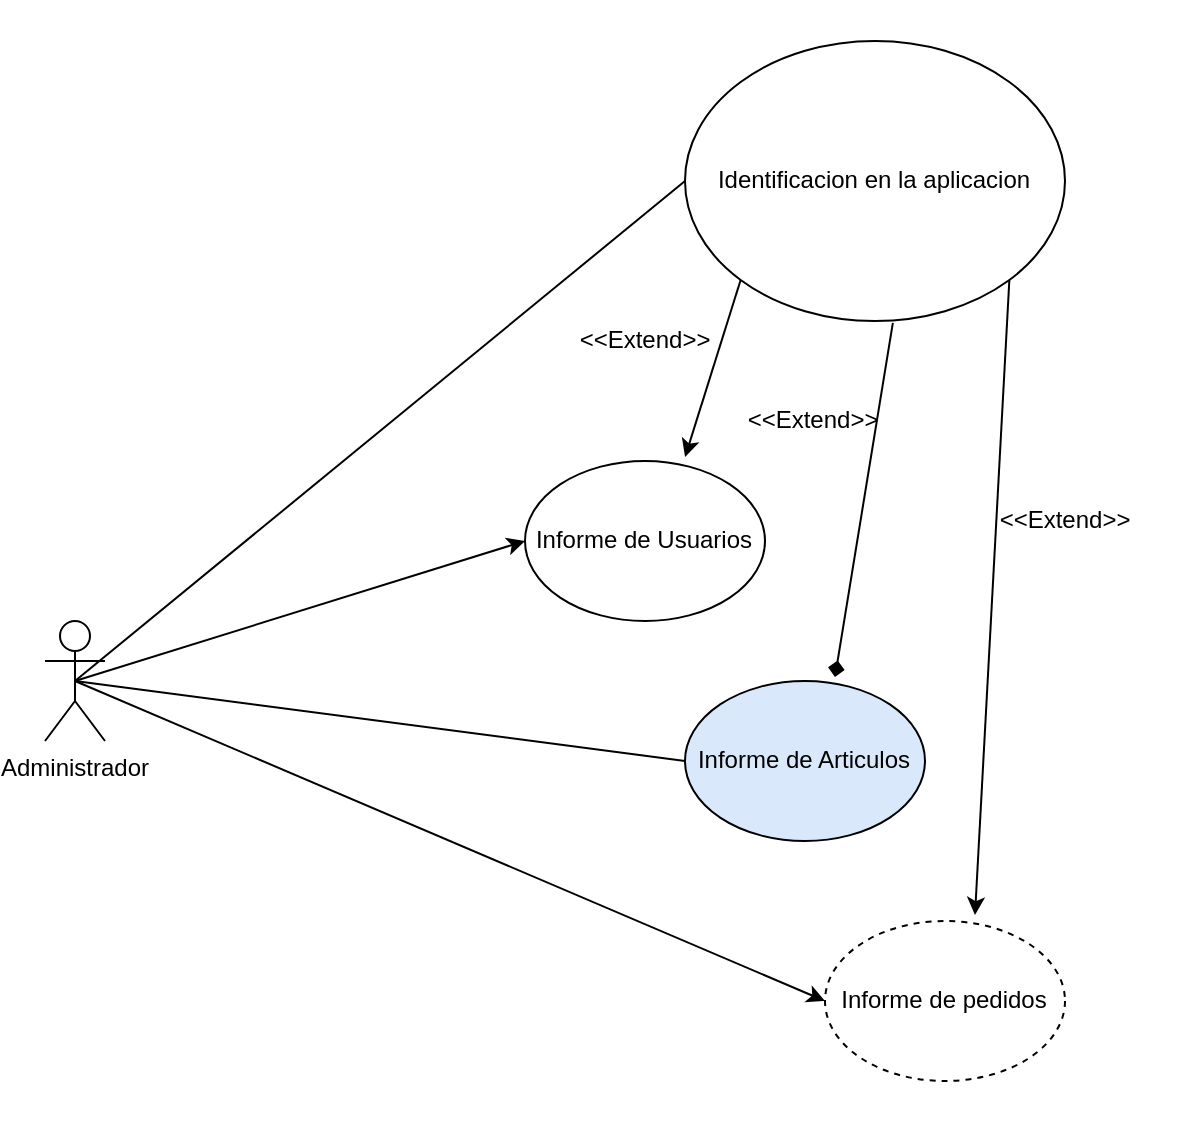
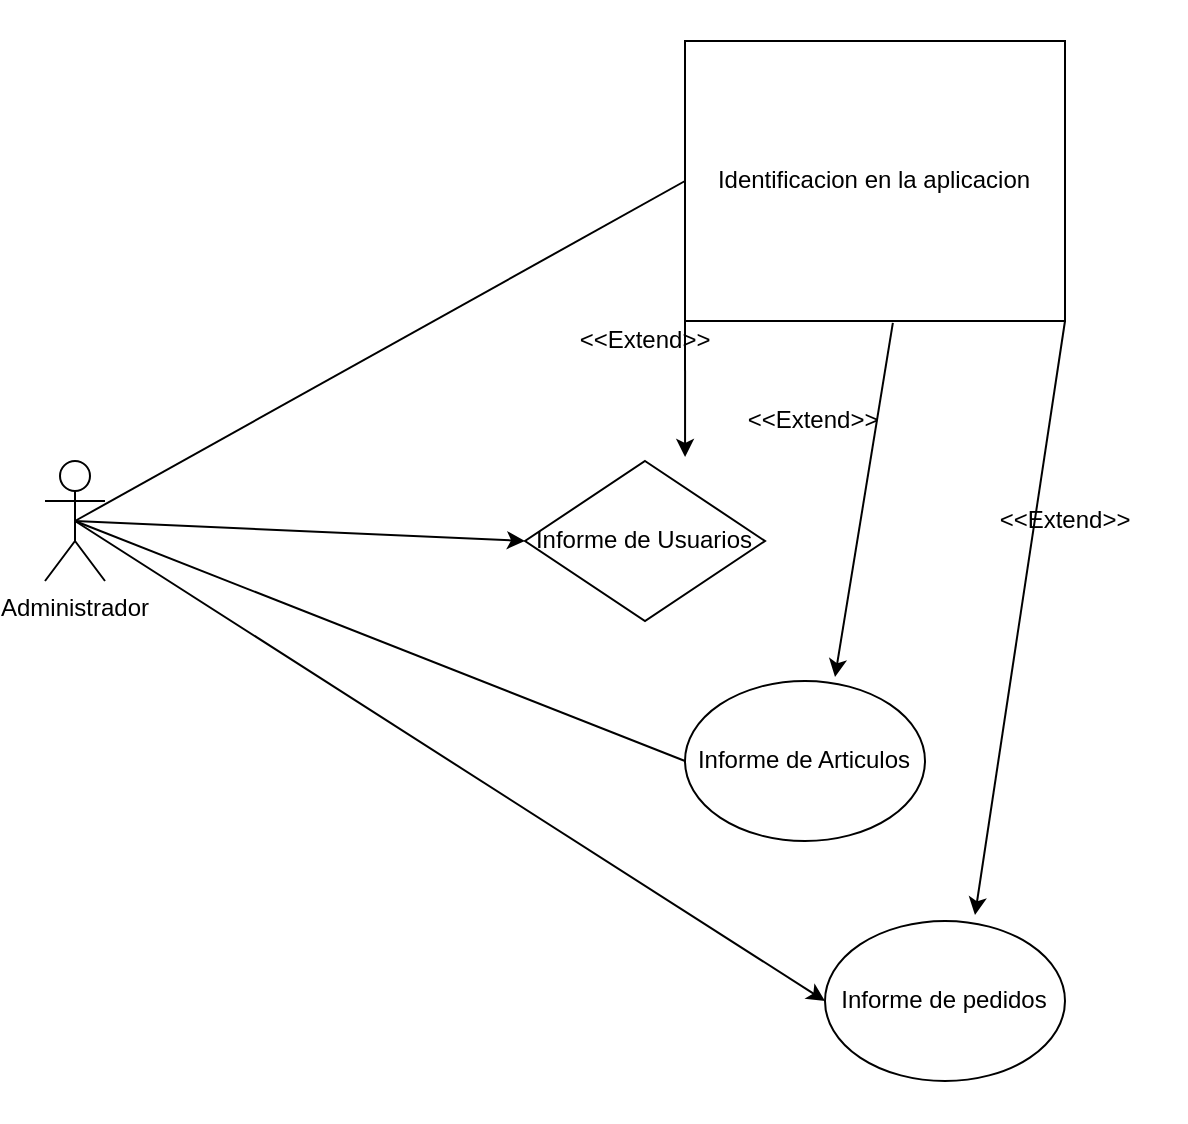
(875, 181) -> (875, 181)
(645, 541) -> (645, 541)
(838, 661) -> (838, 661)
(75, 681) -> (75, 521)
(805, 761) -> (805, 761)
(945, 1001) -> (945, 1001)
